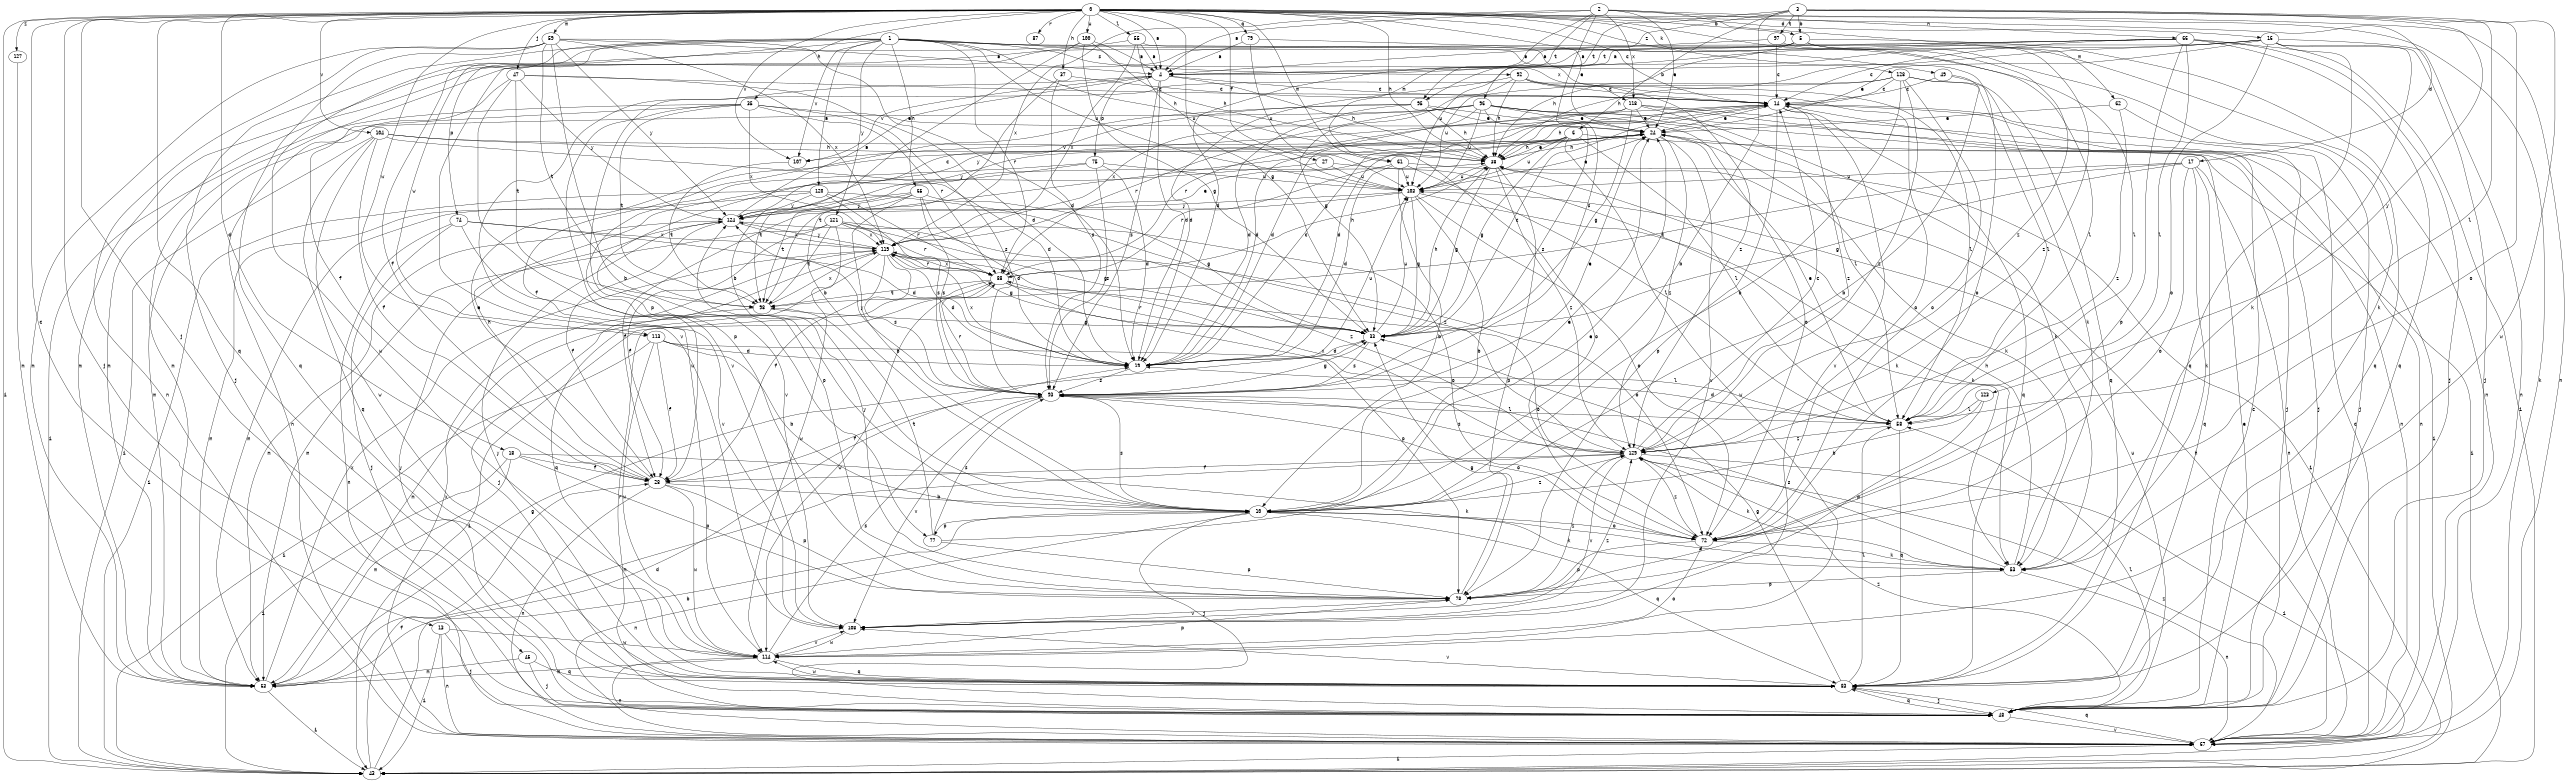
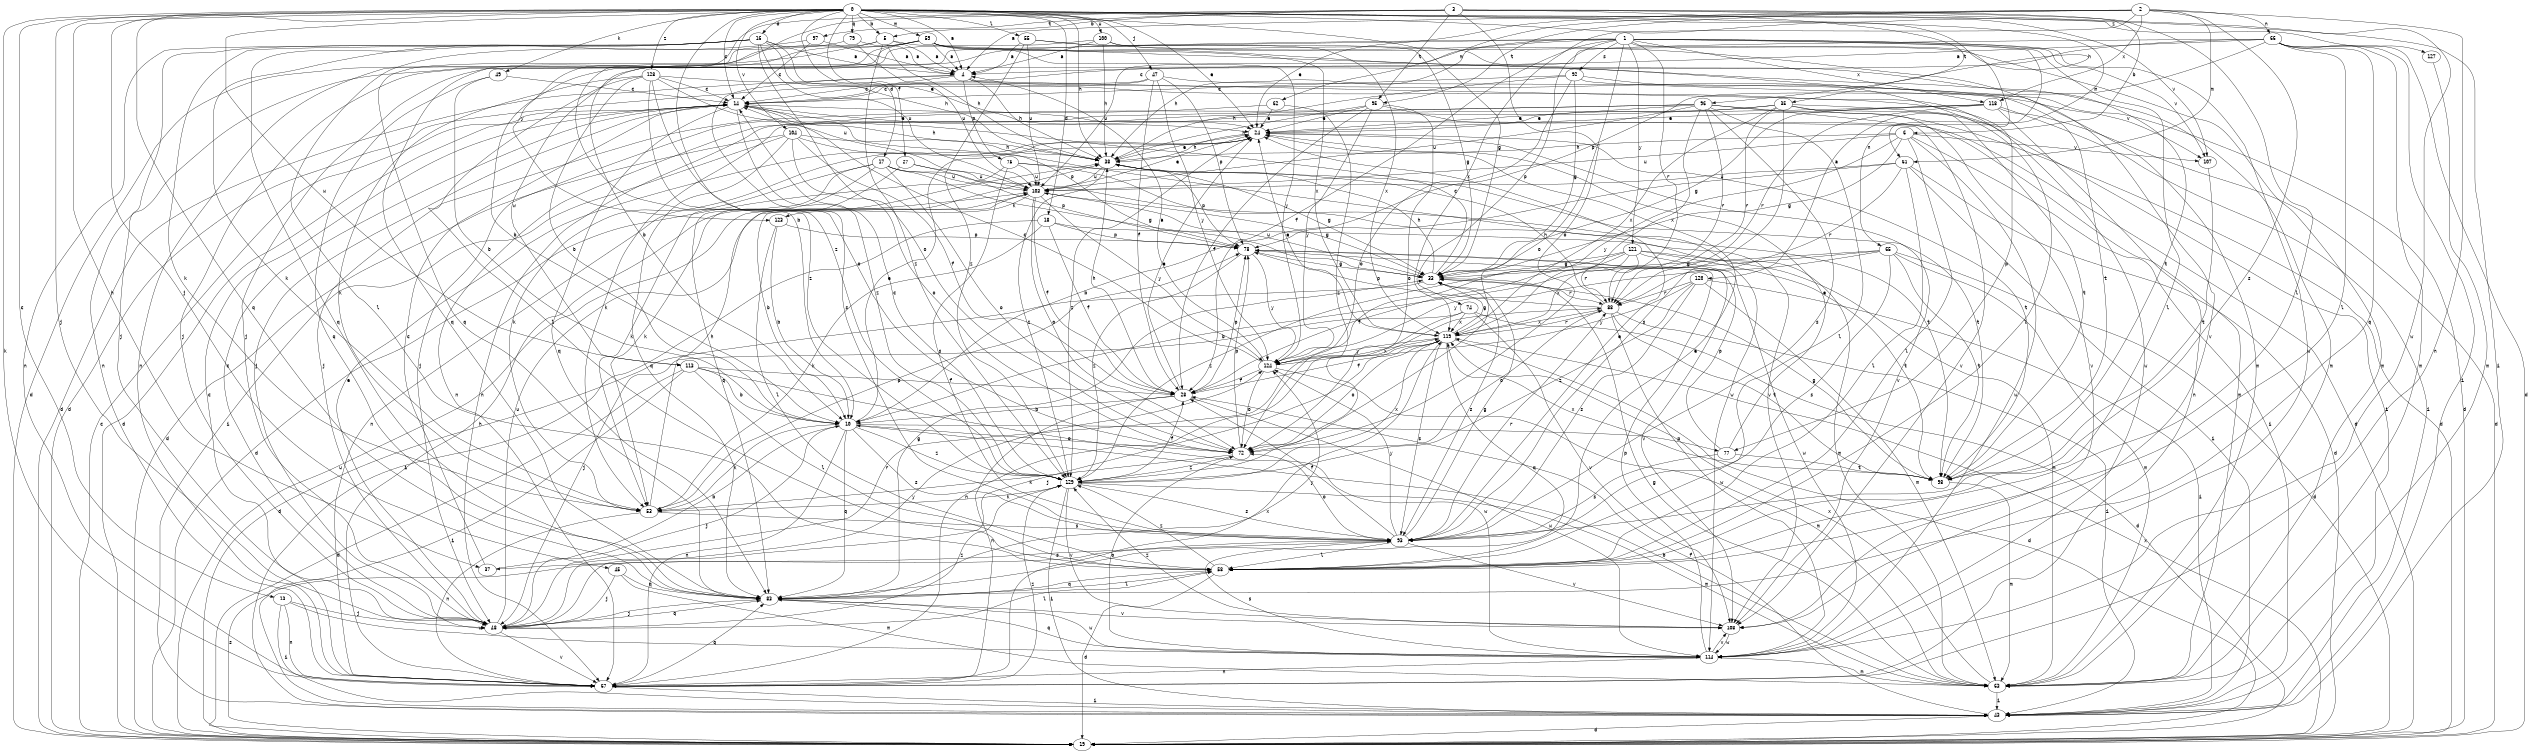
(1035, 39) -> none
(1092, 238) -> (945, 559)
(1784, 292) -> (910, 212)
